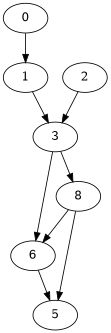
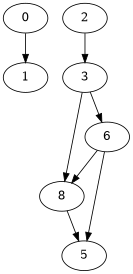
(39, 104) -> none
(58, 223) -> (87, 163)
